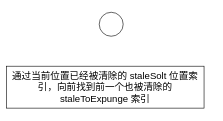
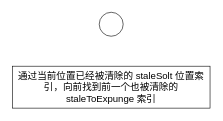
(105, 87) -> (111, 87)
